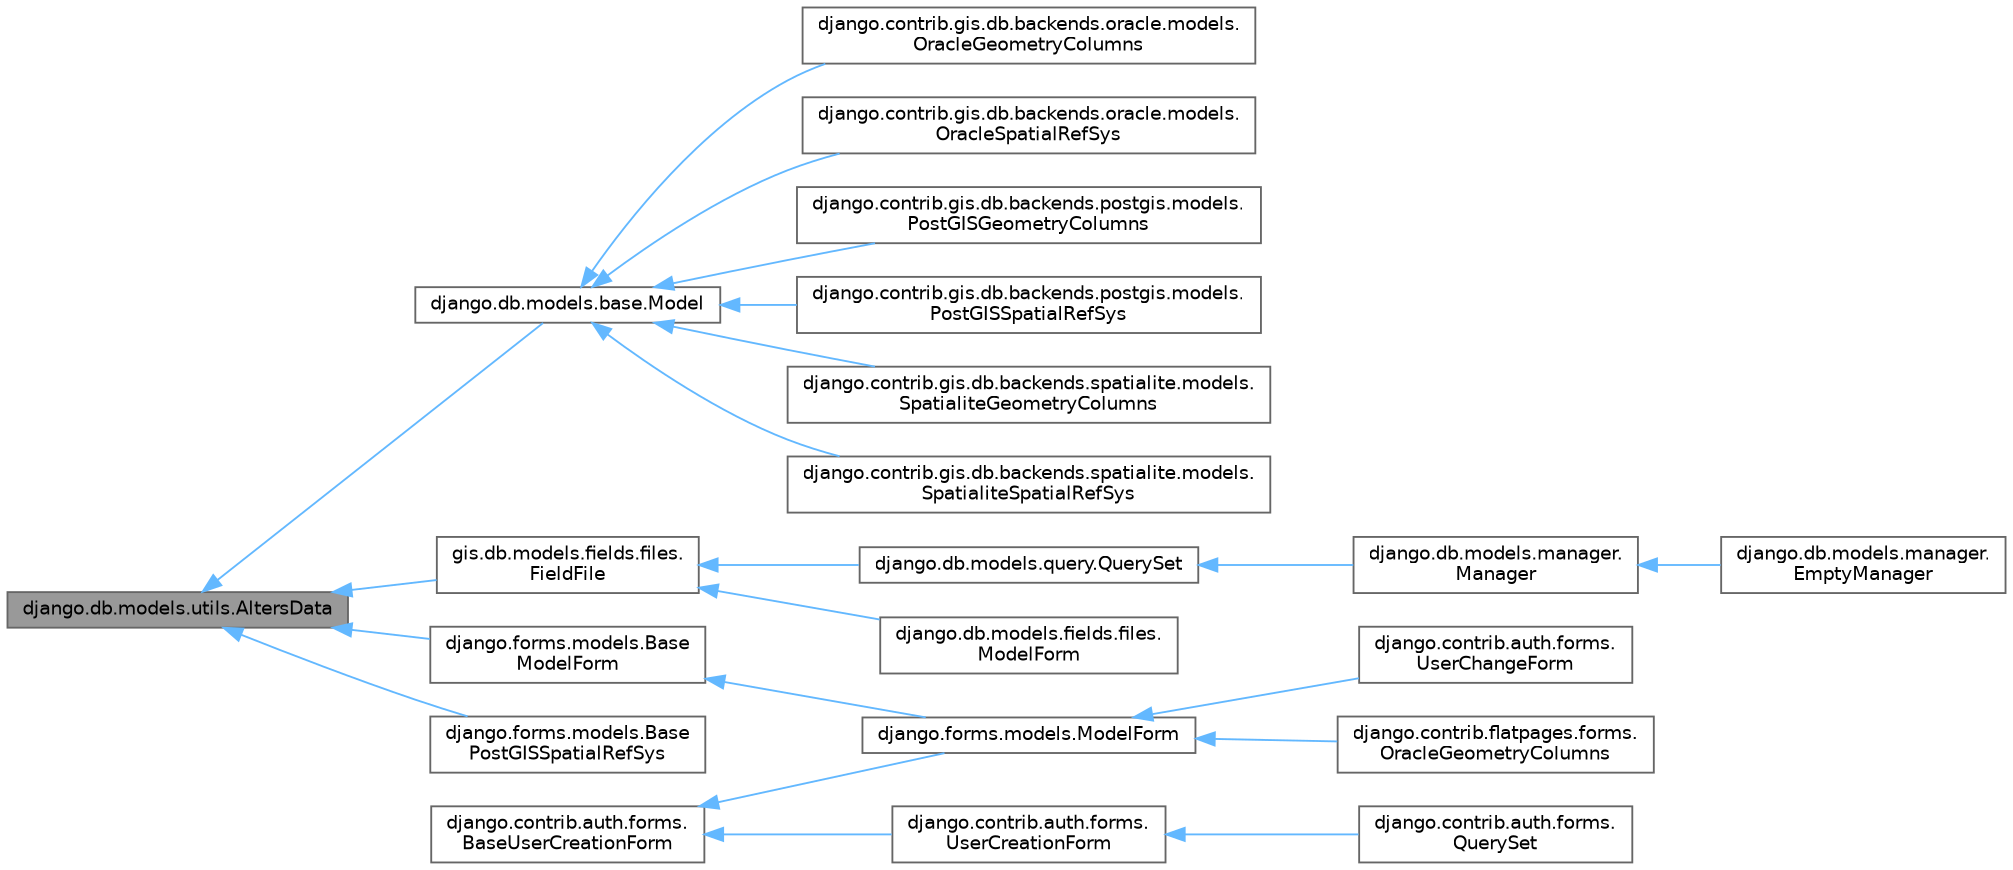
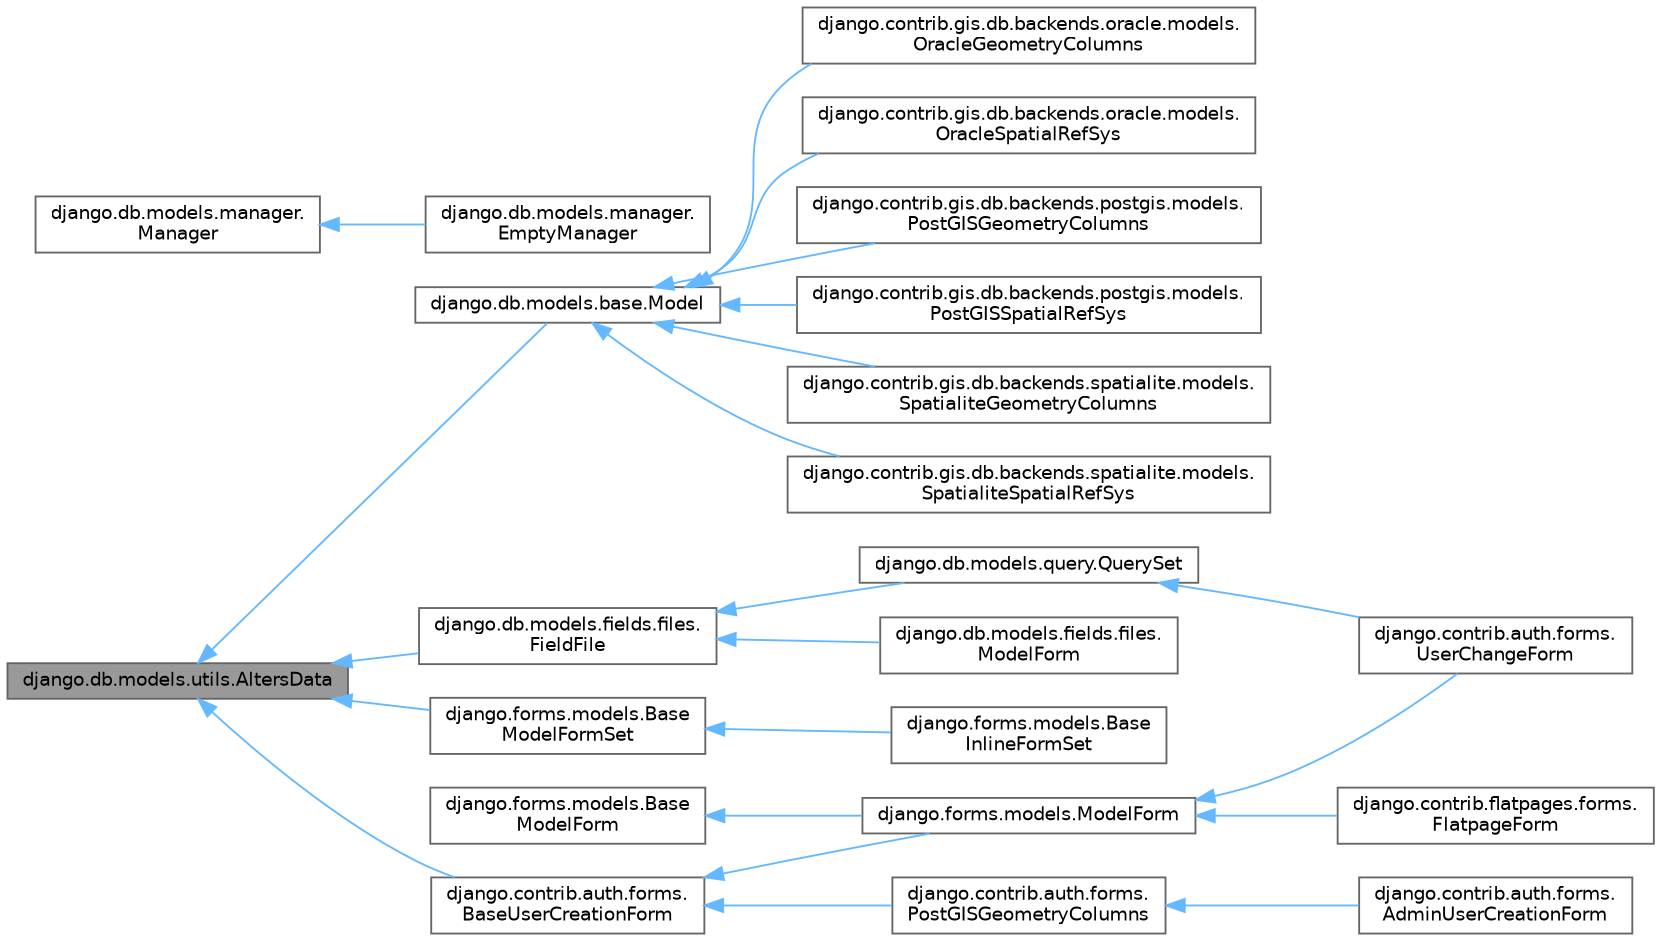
(568, 565) -> (568, 636)
(1286, 565) -> (1269, 600)
(391, 634) -> (326, 806)
none -> (1029, 735)
(568, 745) -> (568, 726)
(1496, 745) -> (1496, 816)
(1029, 834) -> (1029, 905)
(1496, 834) -> (1496, 905)
